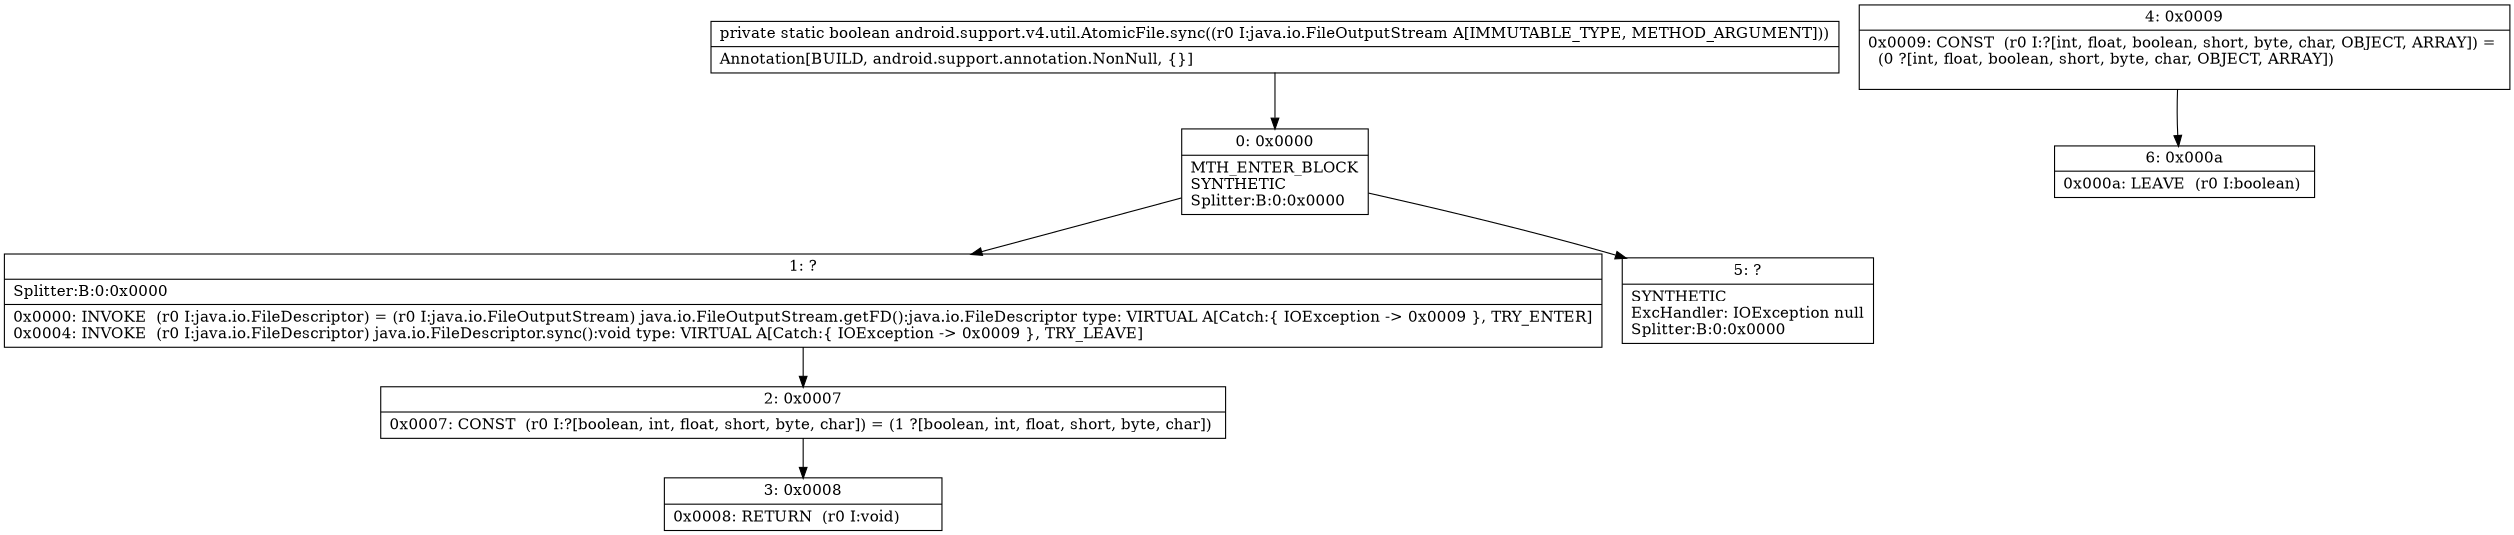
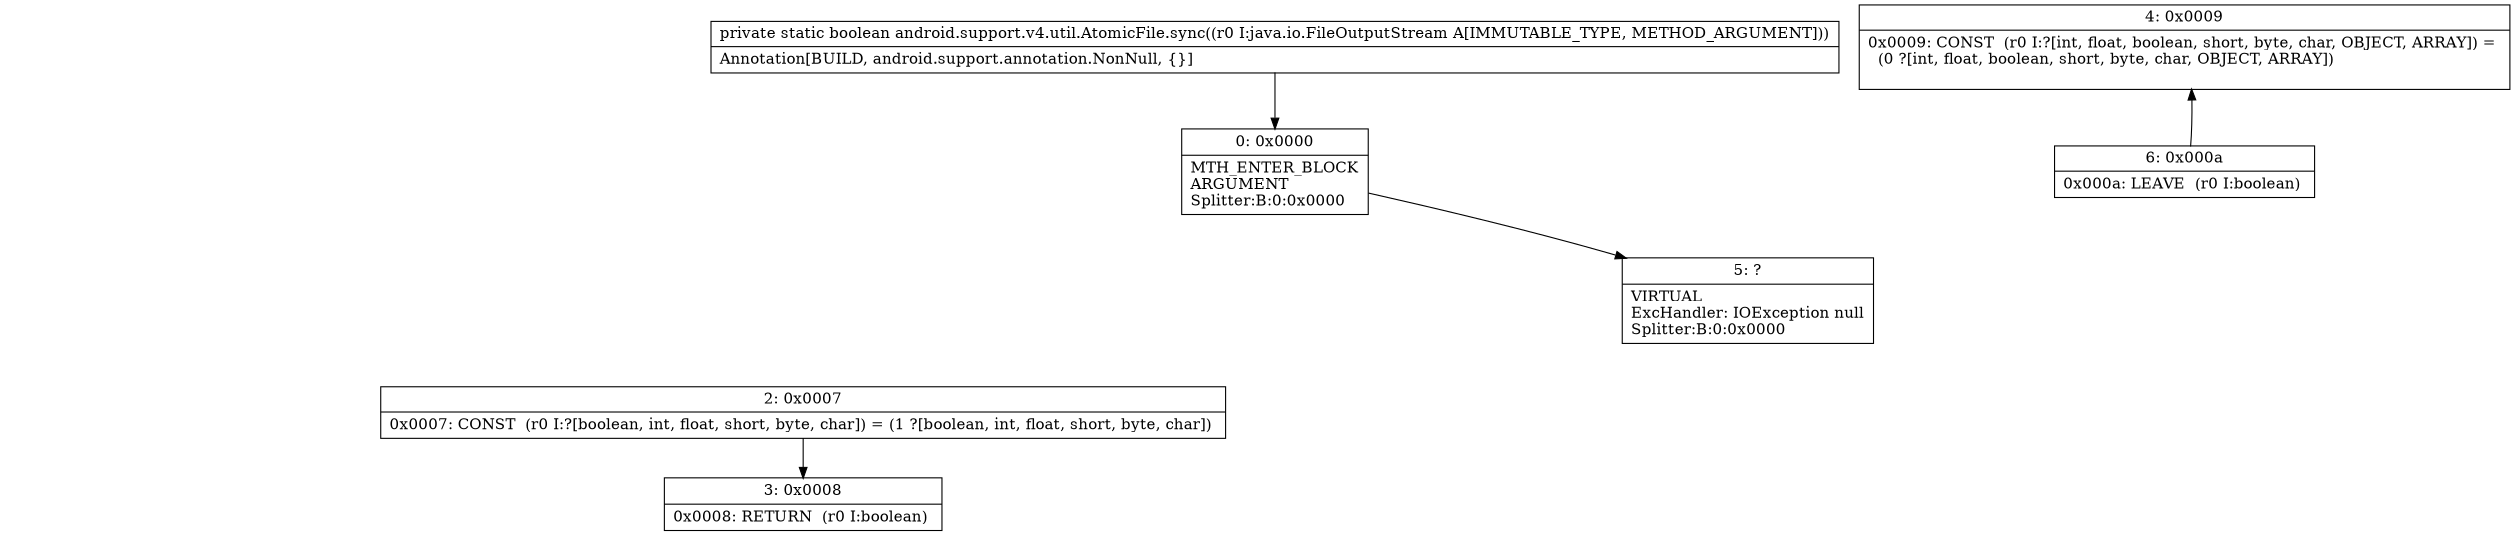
(2177, 112) -> (2192, 123)
(1239, 184) -> (1240, 184)
(1679, 297) -> (1667, 297)
(803, 301) -> none
(789, 517) -> (803, 517)
